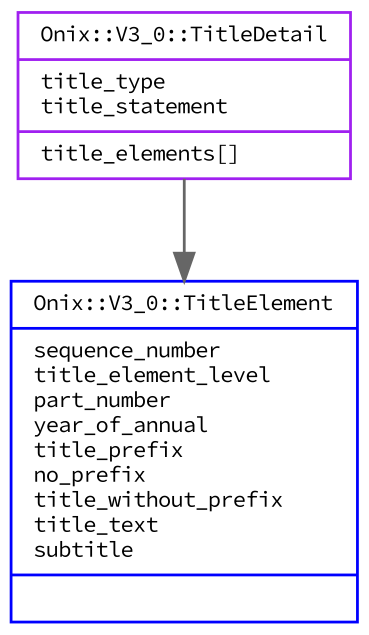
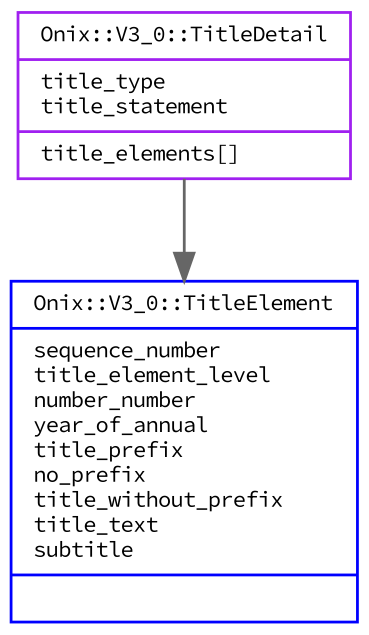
(103, 400) -> (115, 400)
